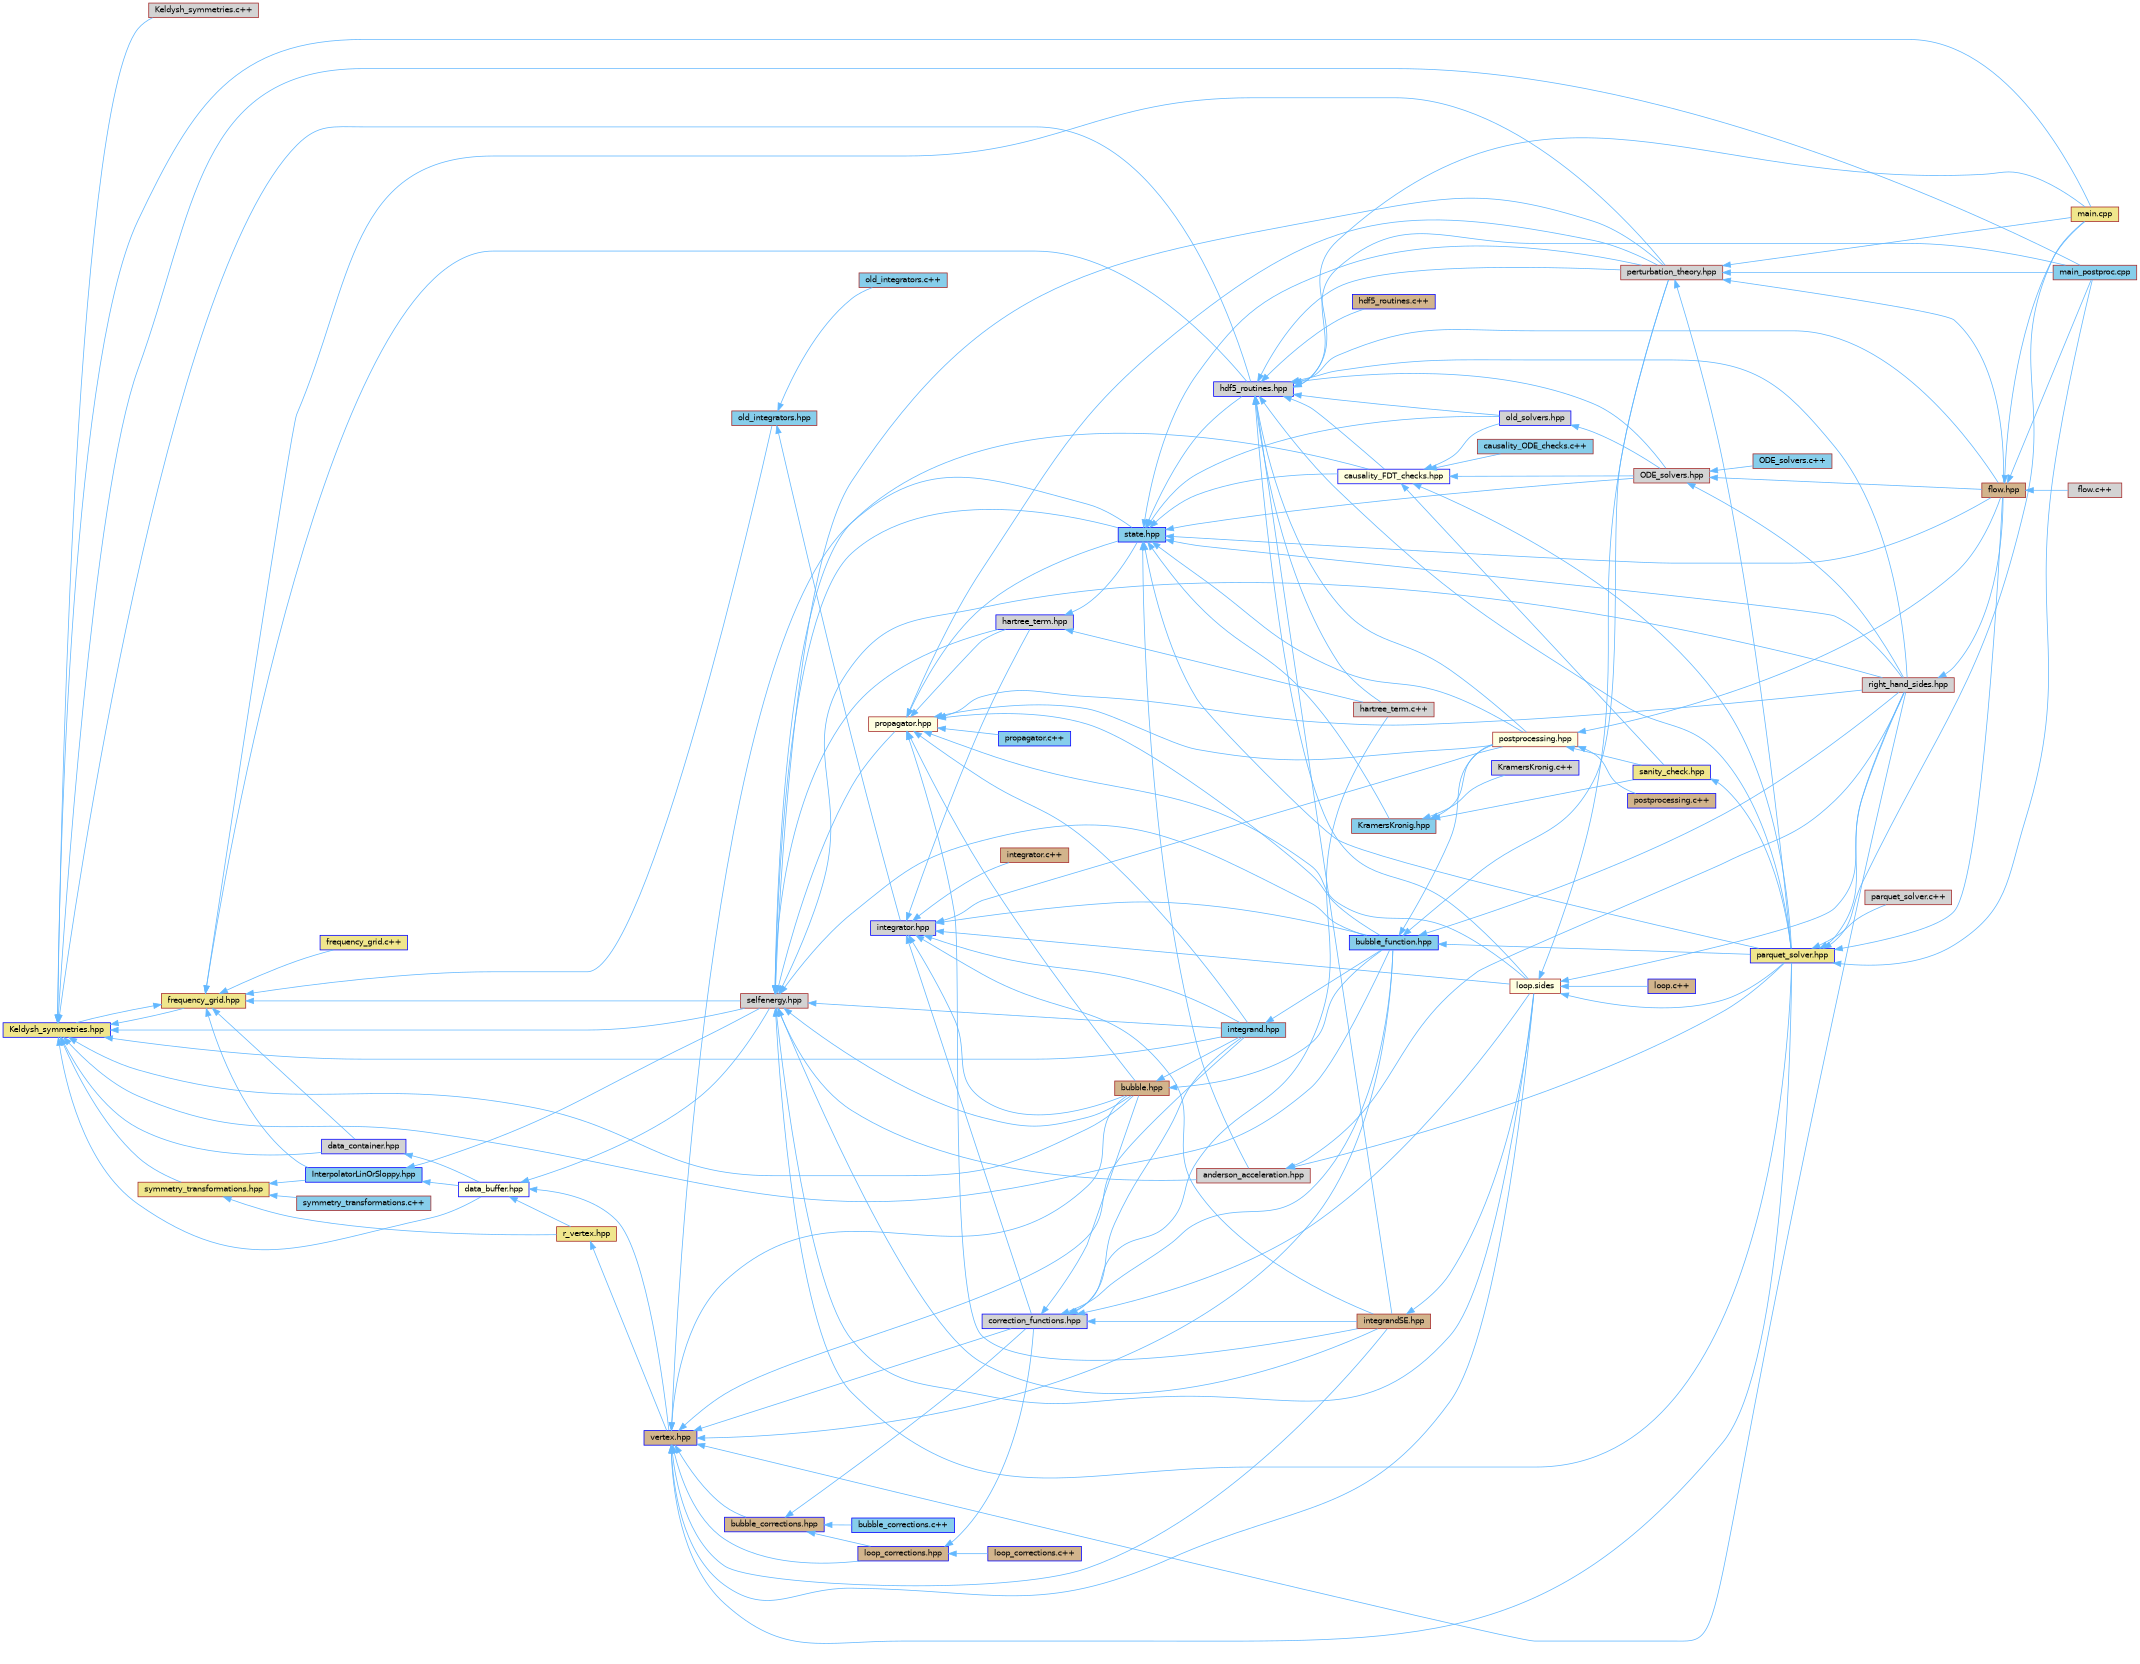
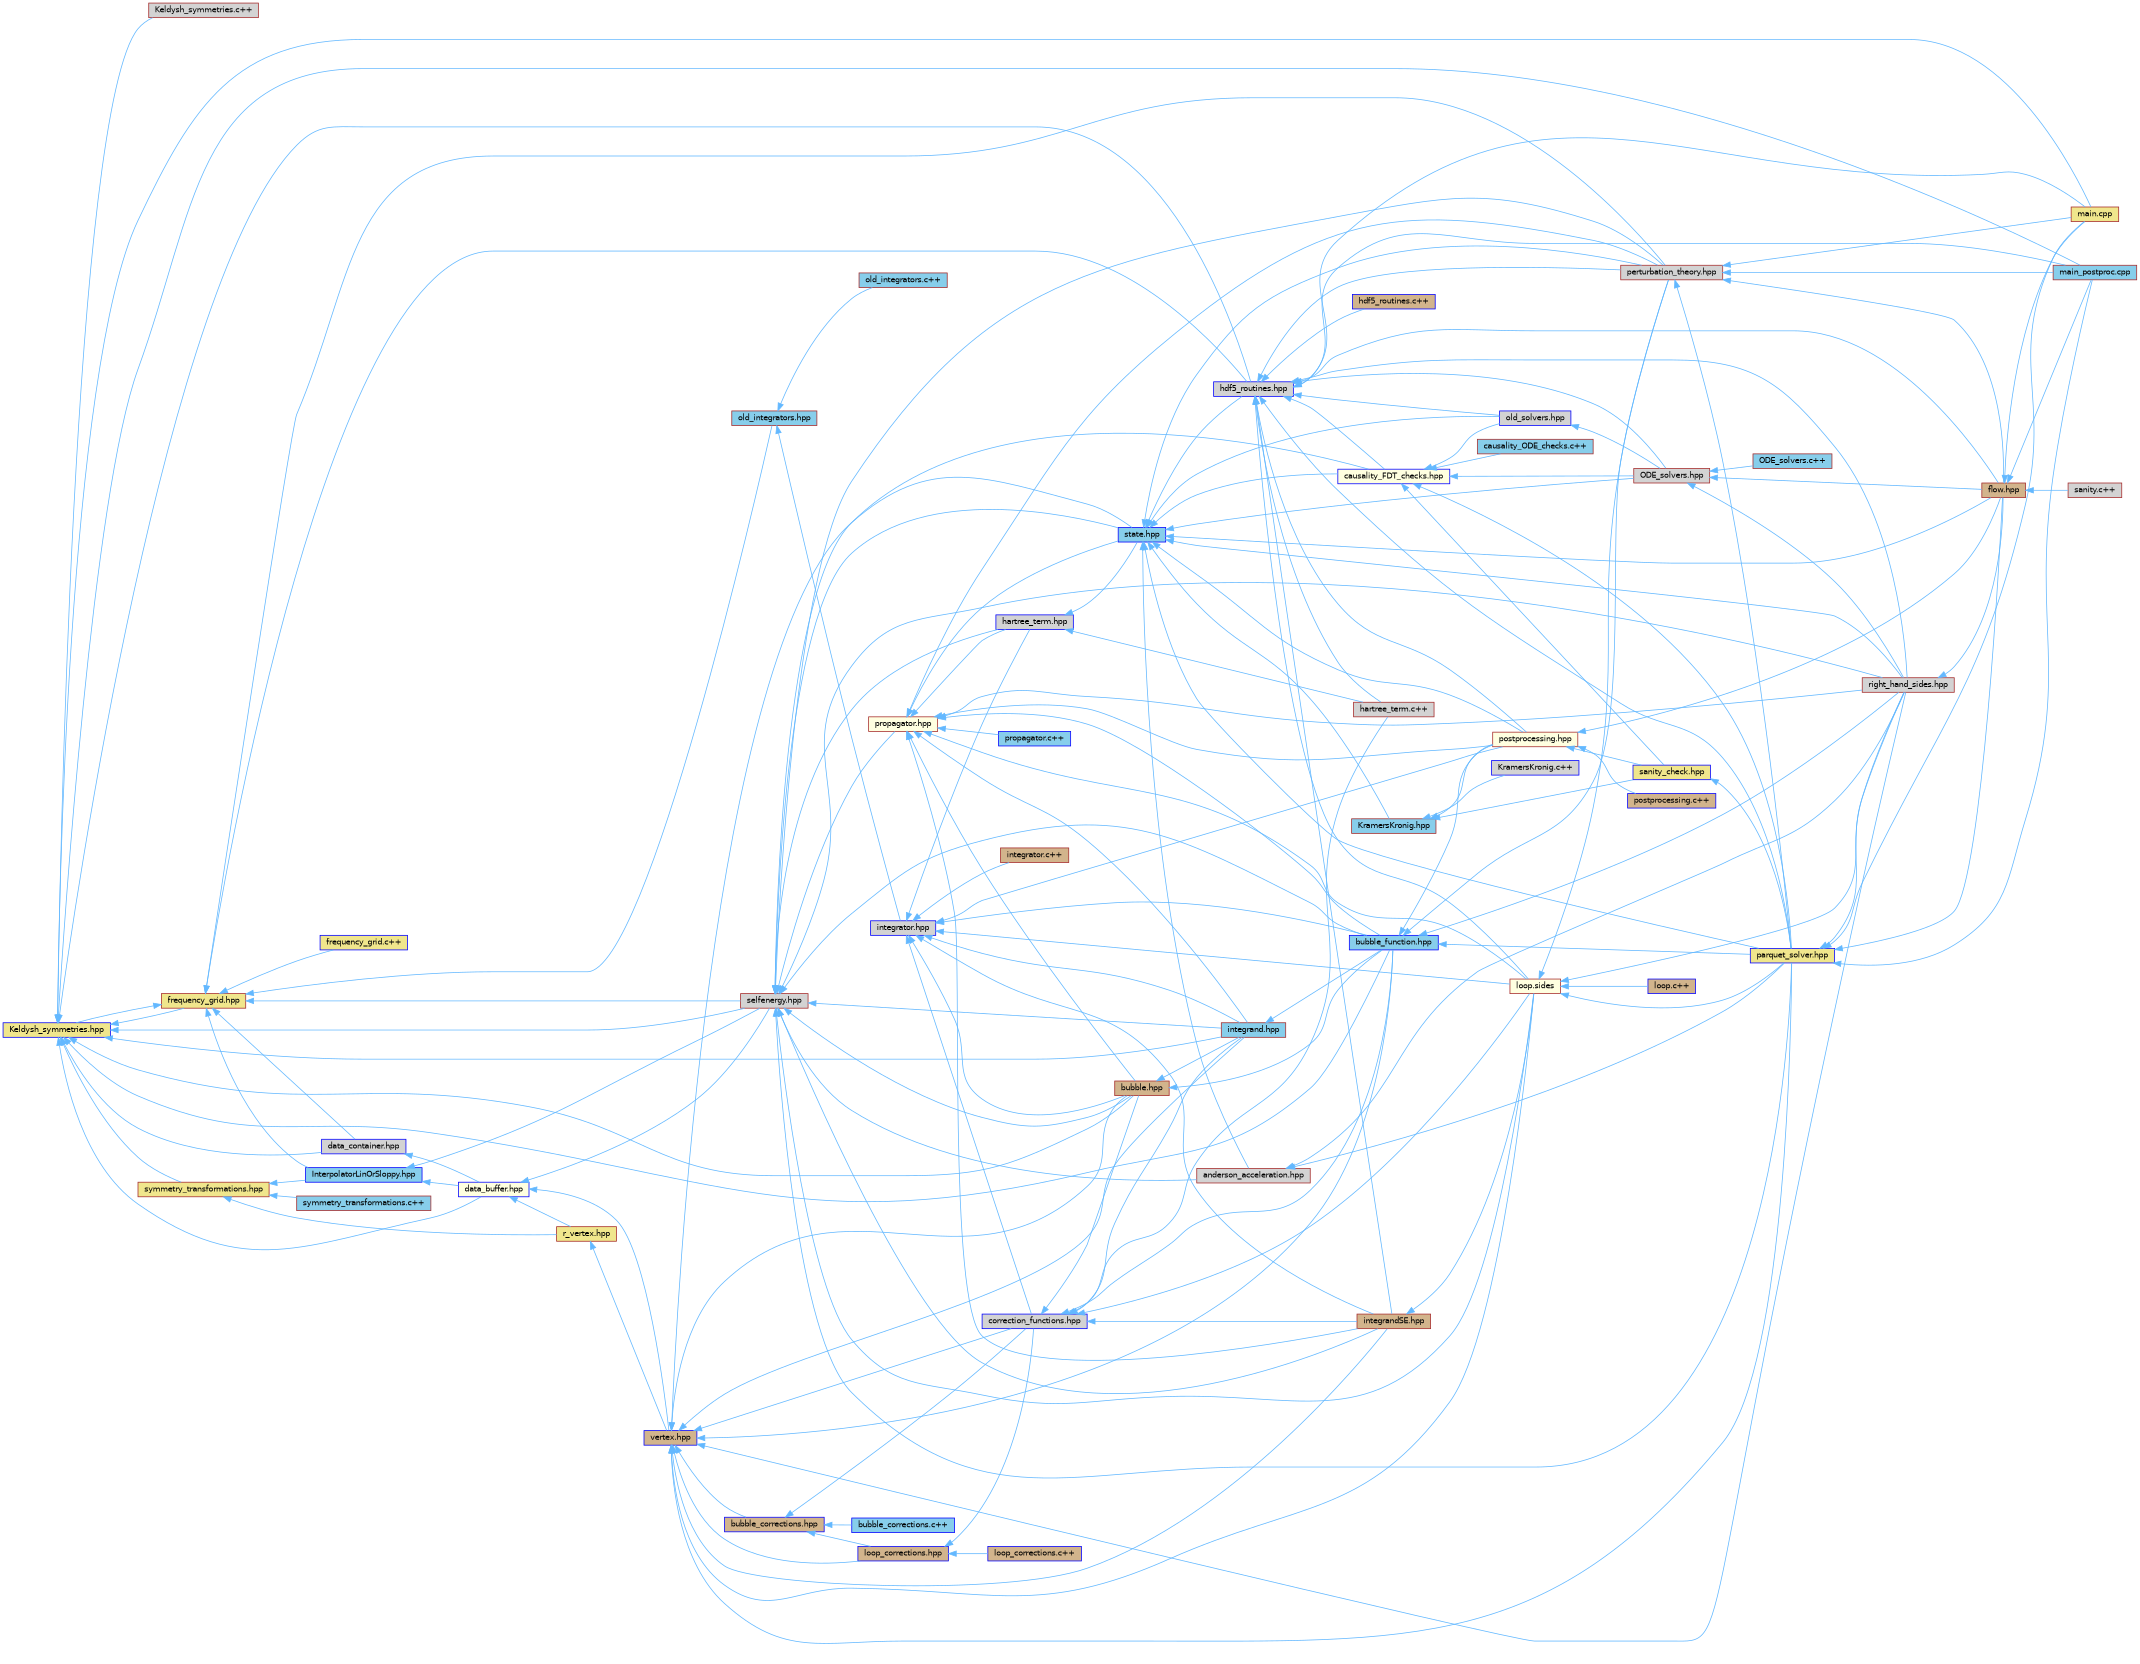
(2095, 490) -> (2095, 490)
(1908, 897) -> none
